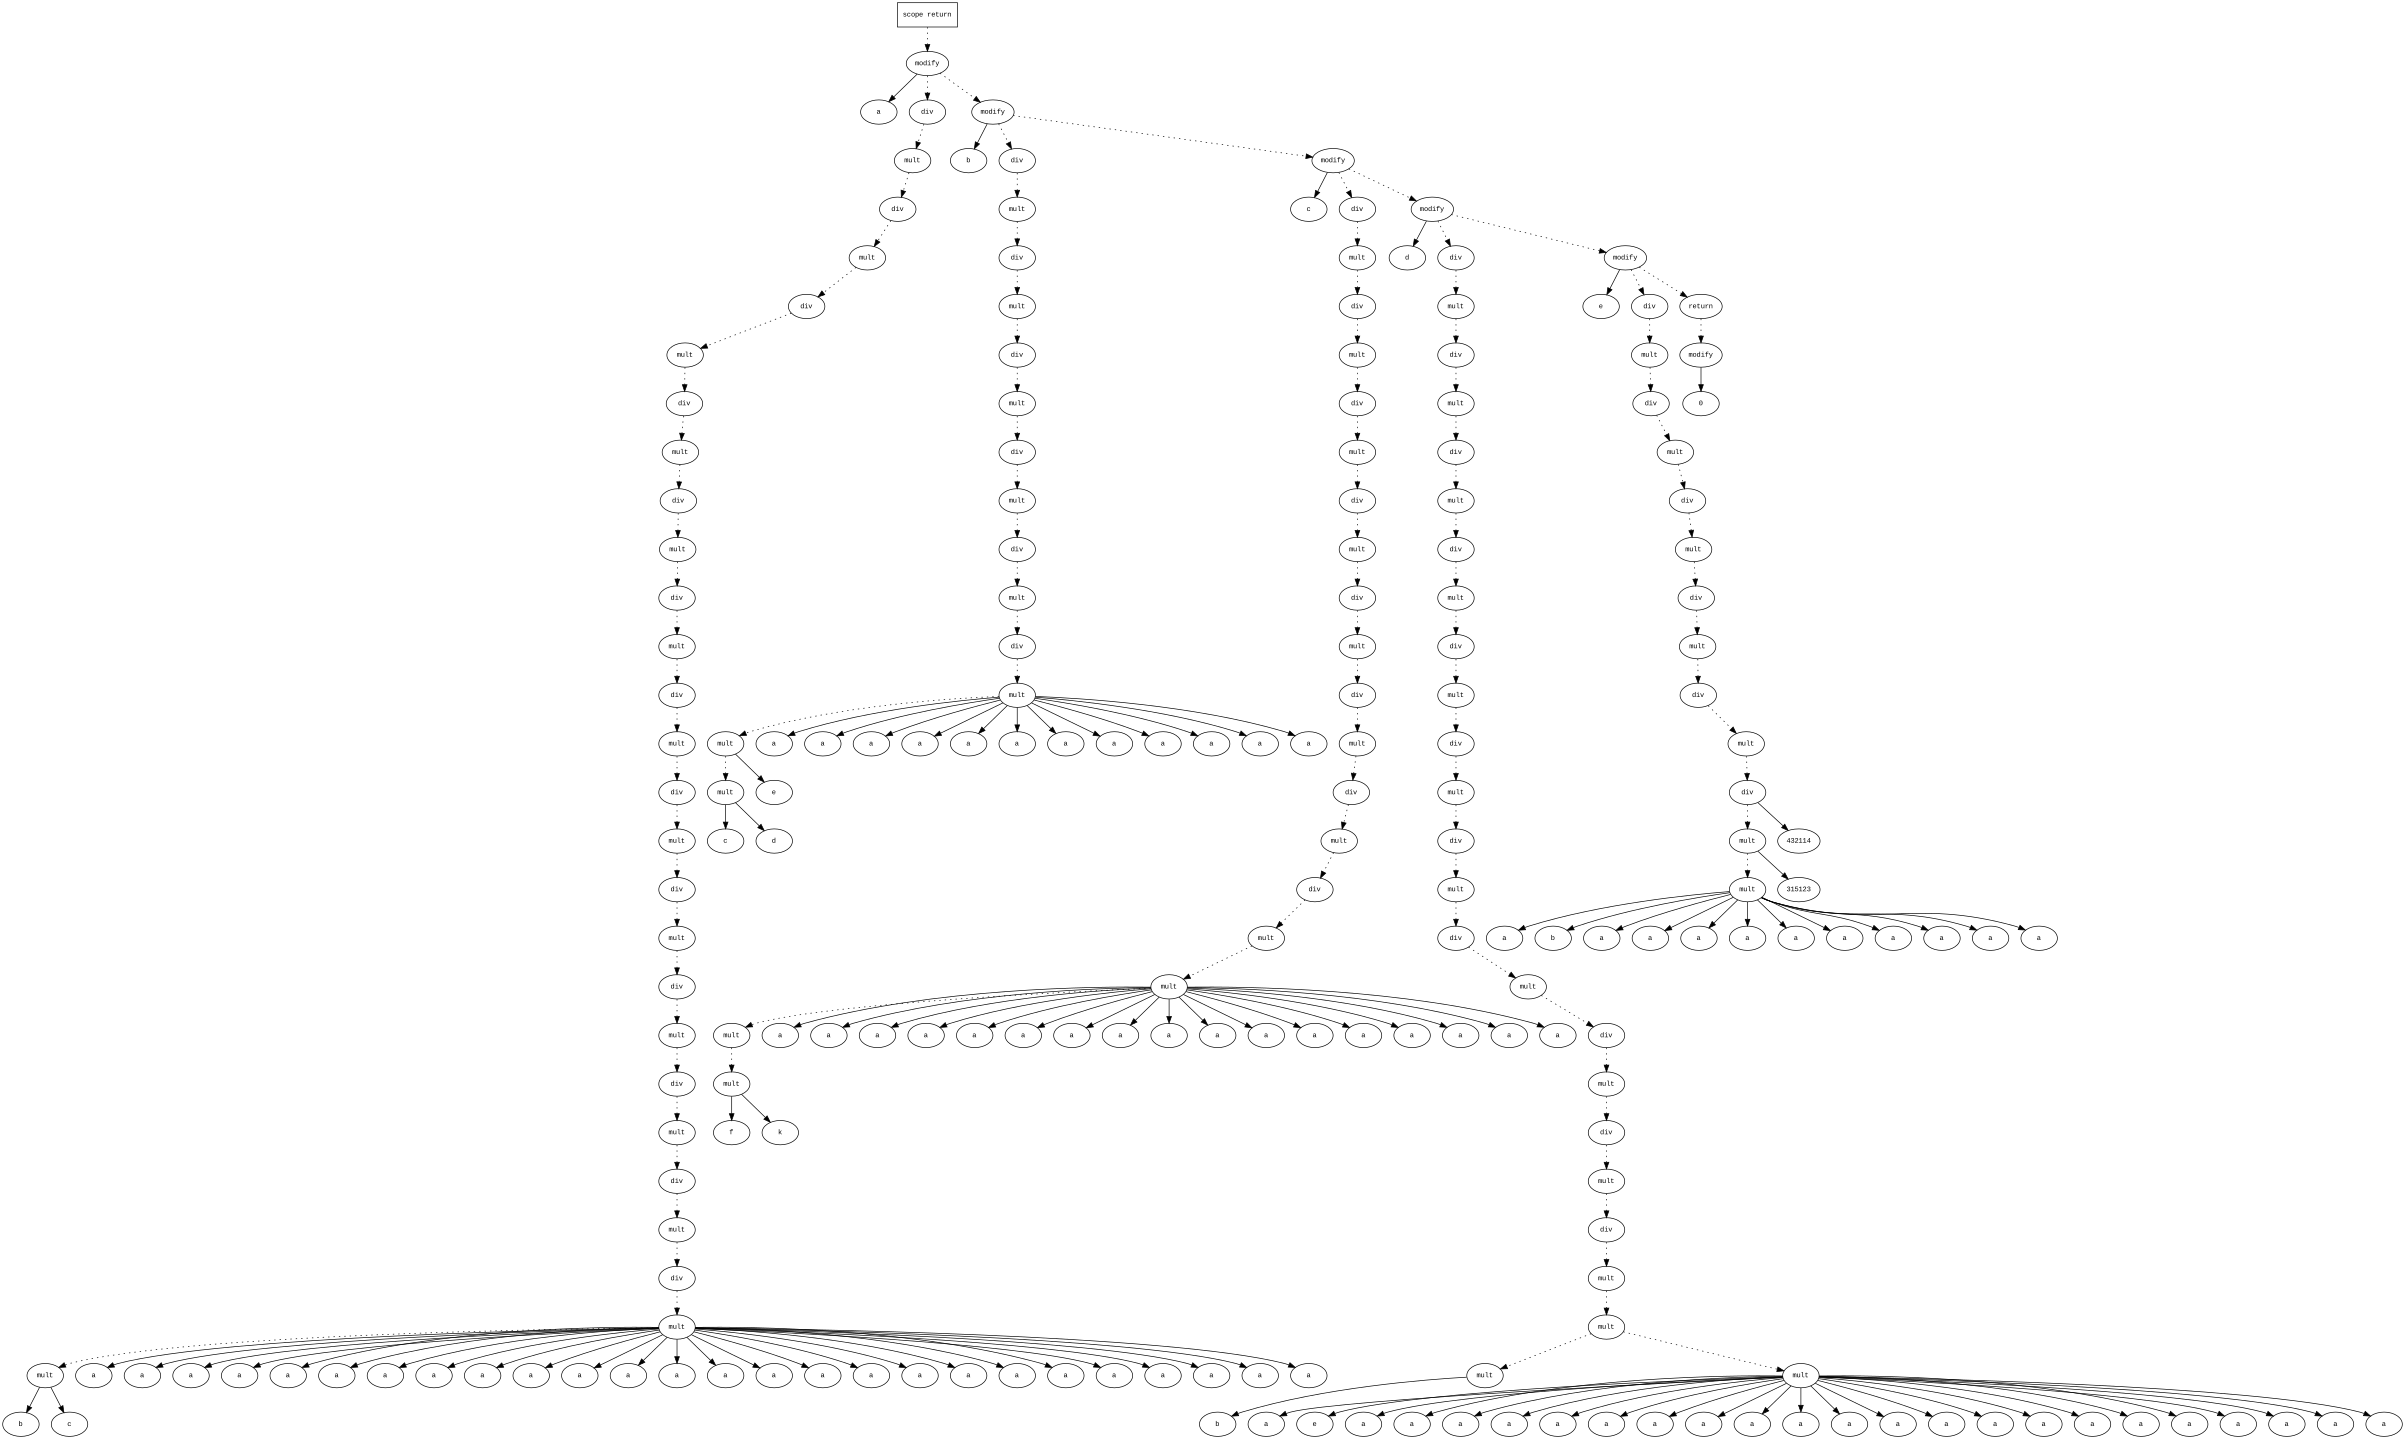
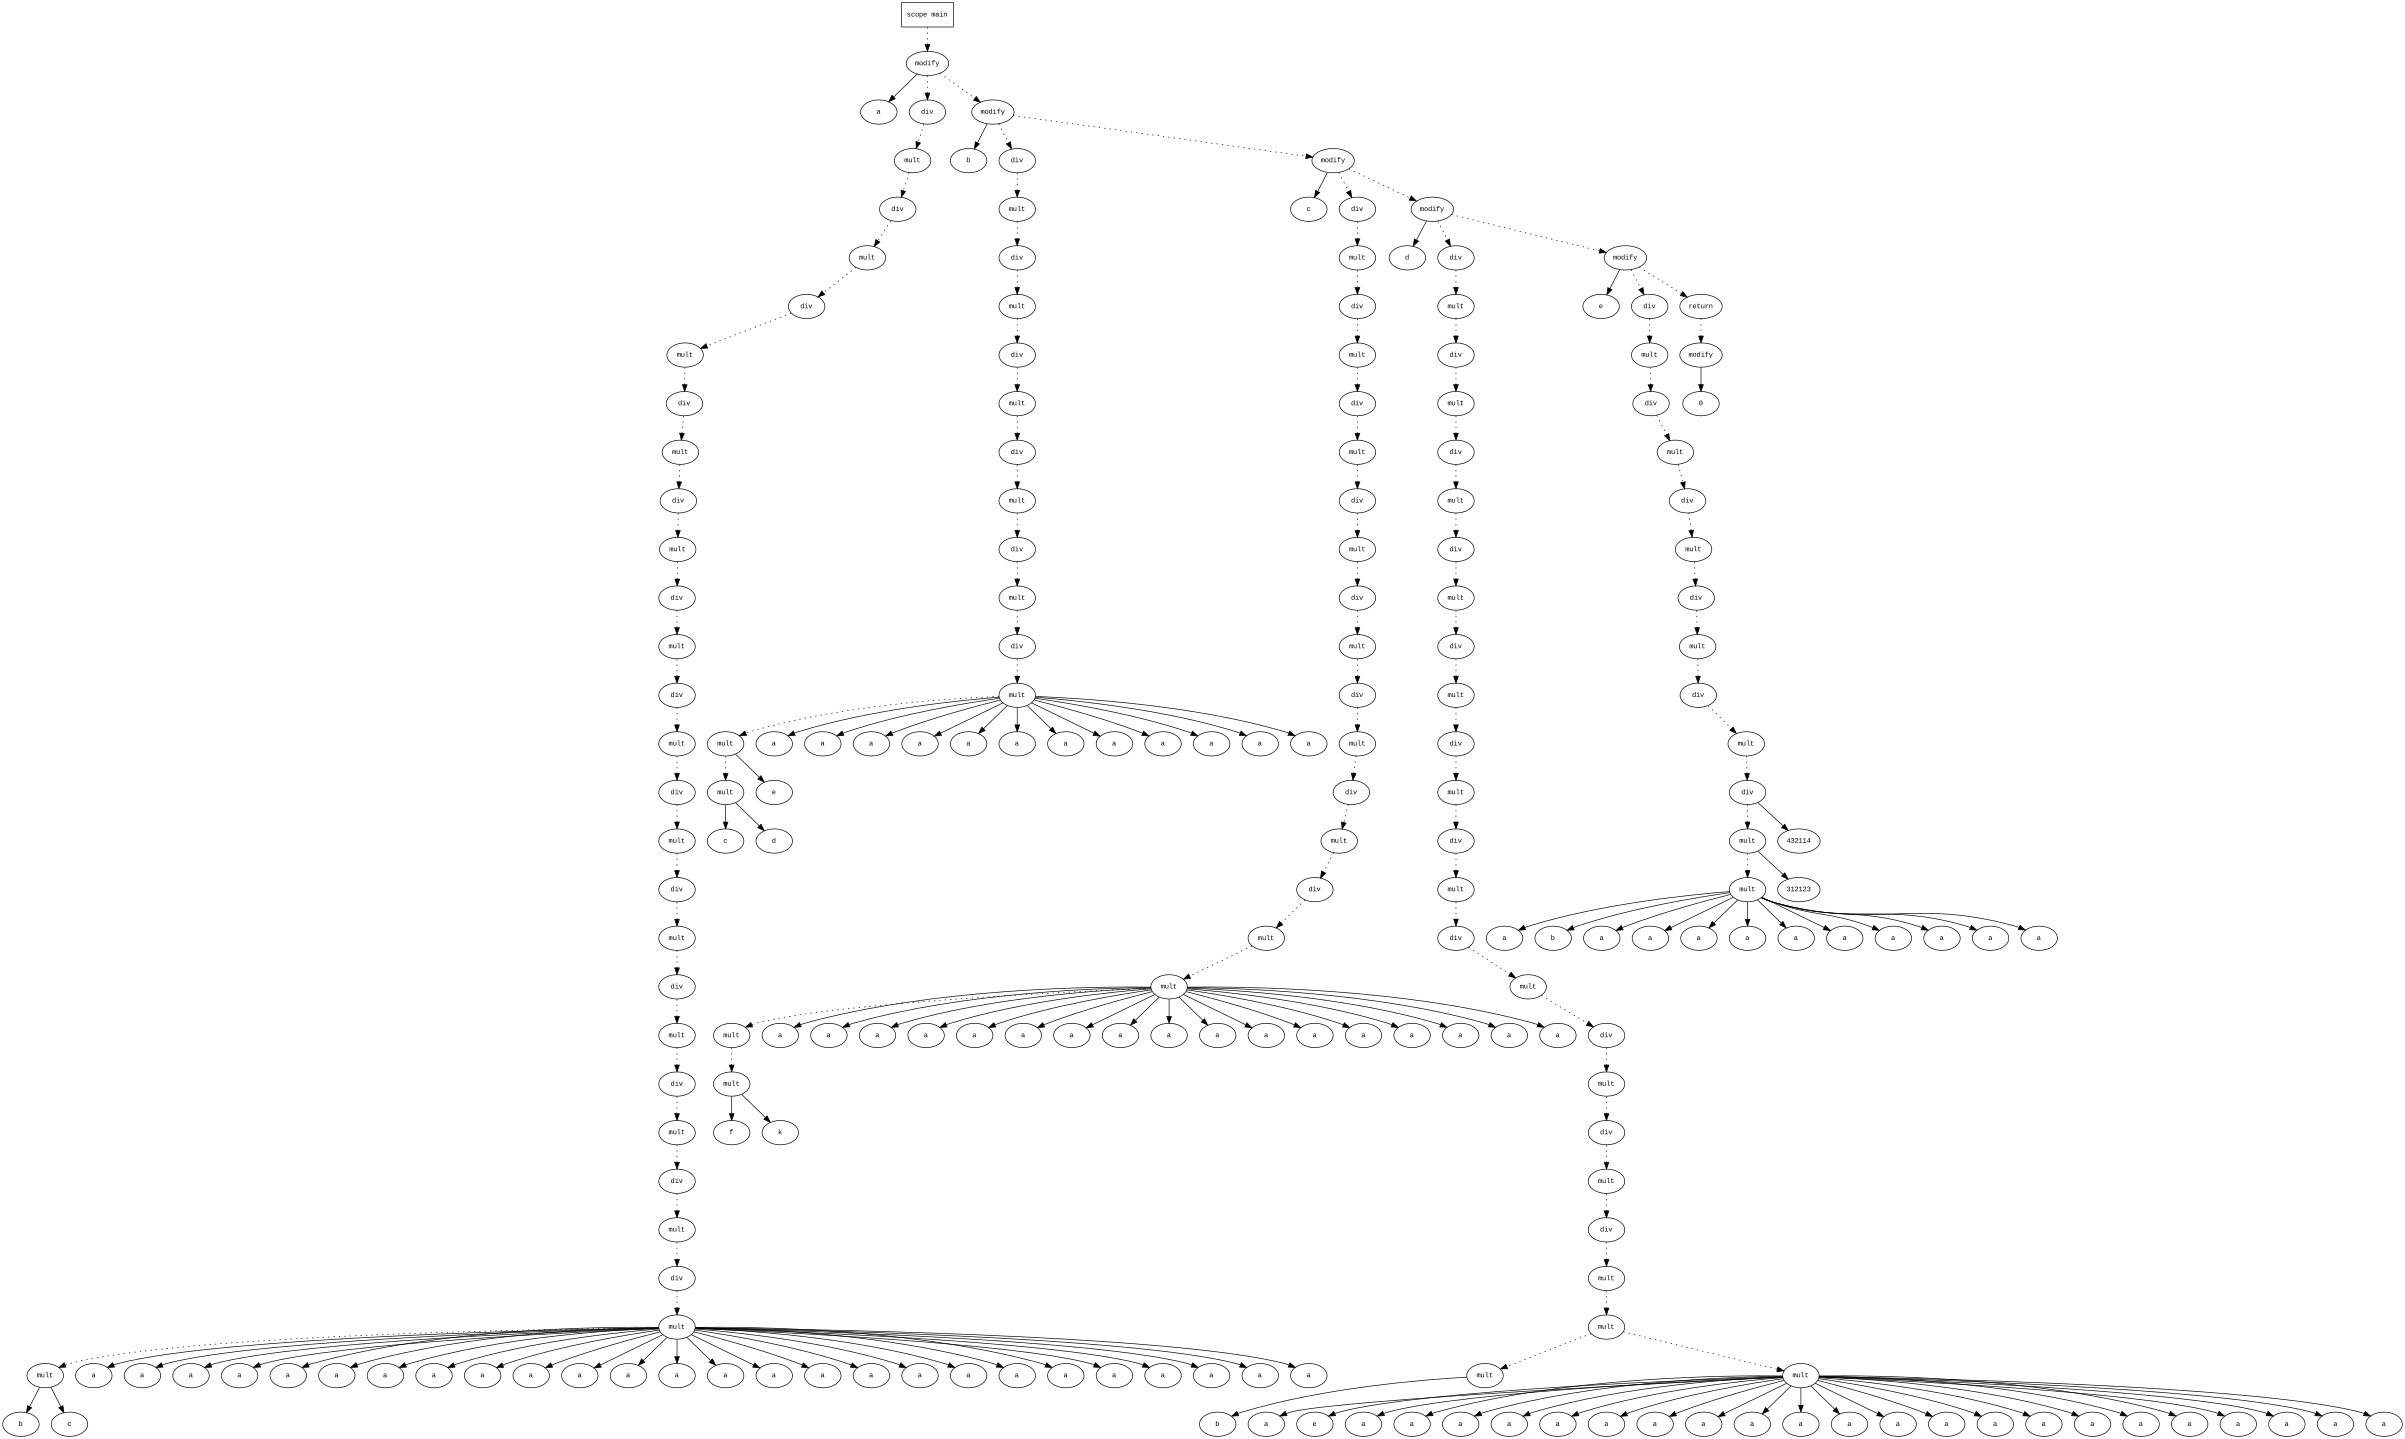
(927, 15) -> (927, 15)
(1799, 890) -> (1799, 890)
